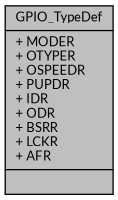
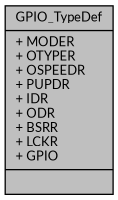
(34, 157) -> (38, 157)
